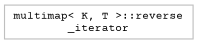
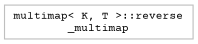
(99, 22) -> (99, 22)
